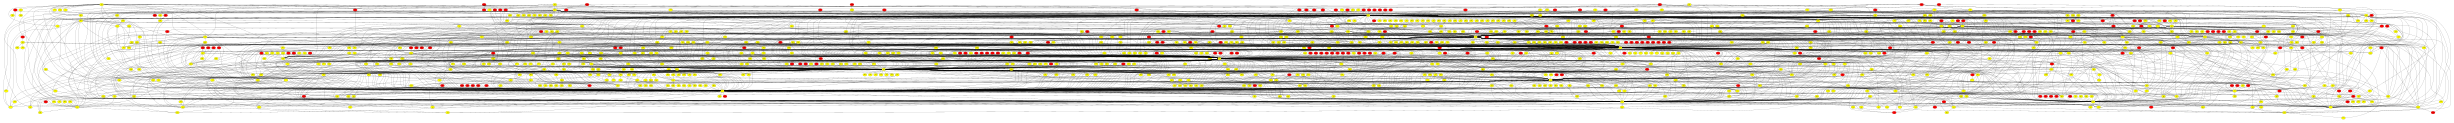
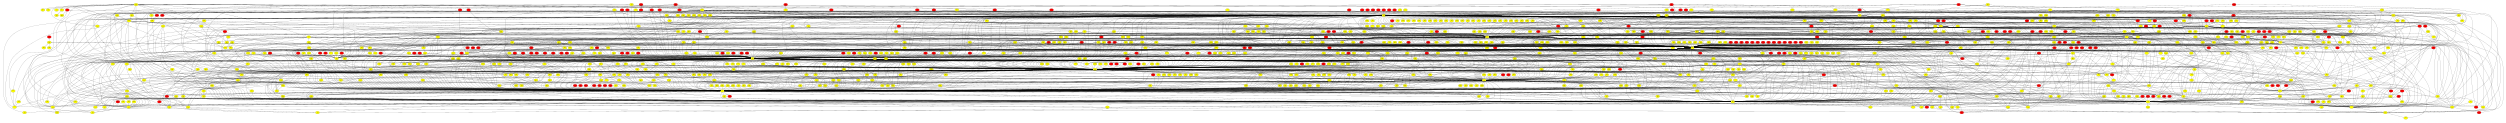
none -> (2231, 21)
(1585, 26) -> none
(725, 37) -> none
none -> (1495, 75)
none -> (1514, 75)
none -> (1310, 86)
